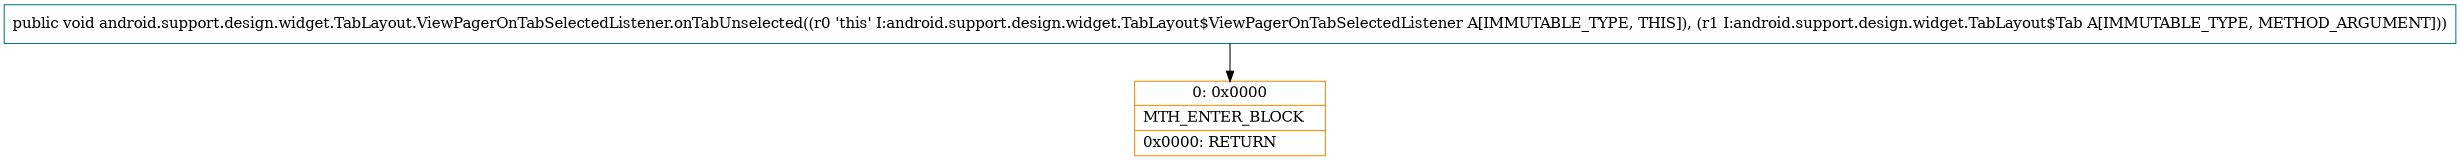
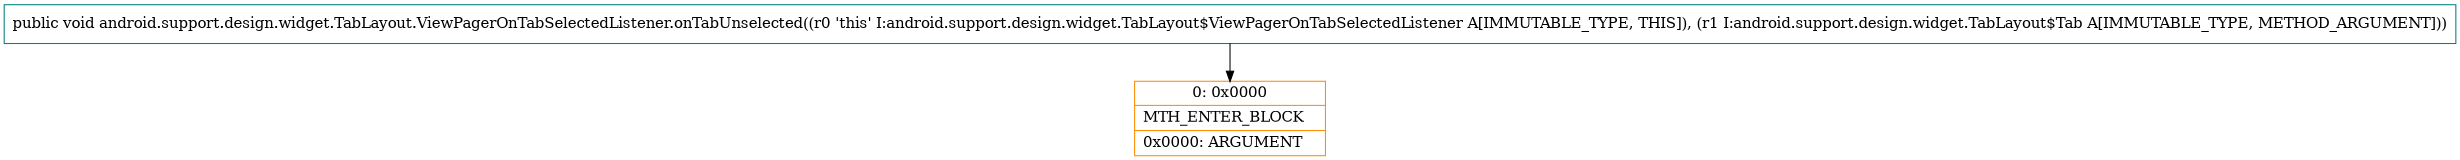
(1217, 143) -> (1230, 143)
